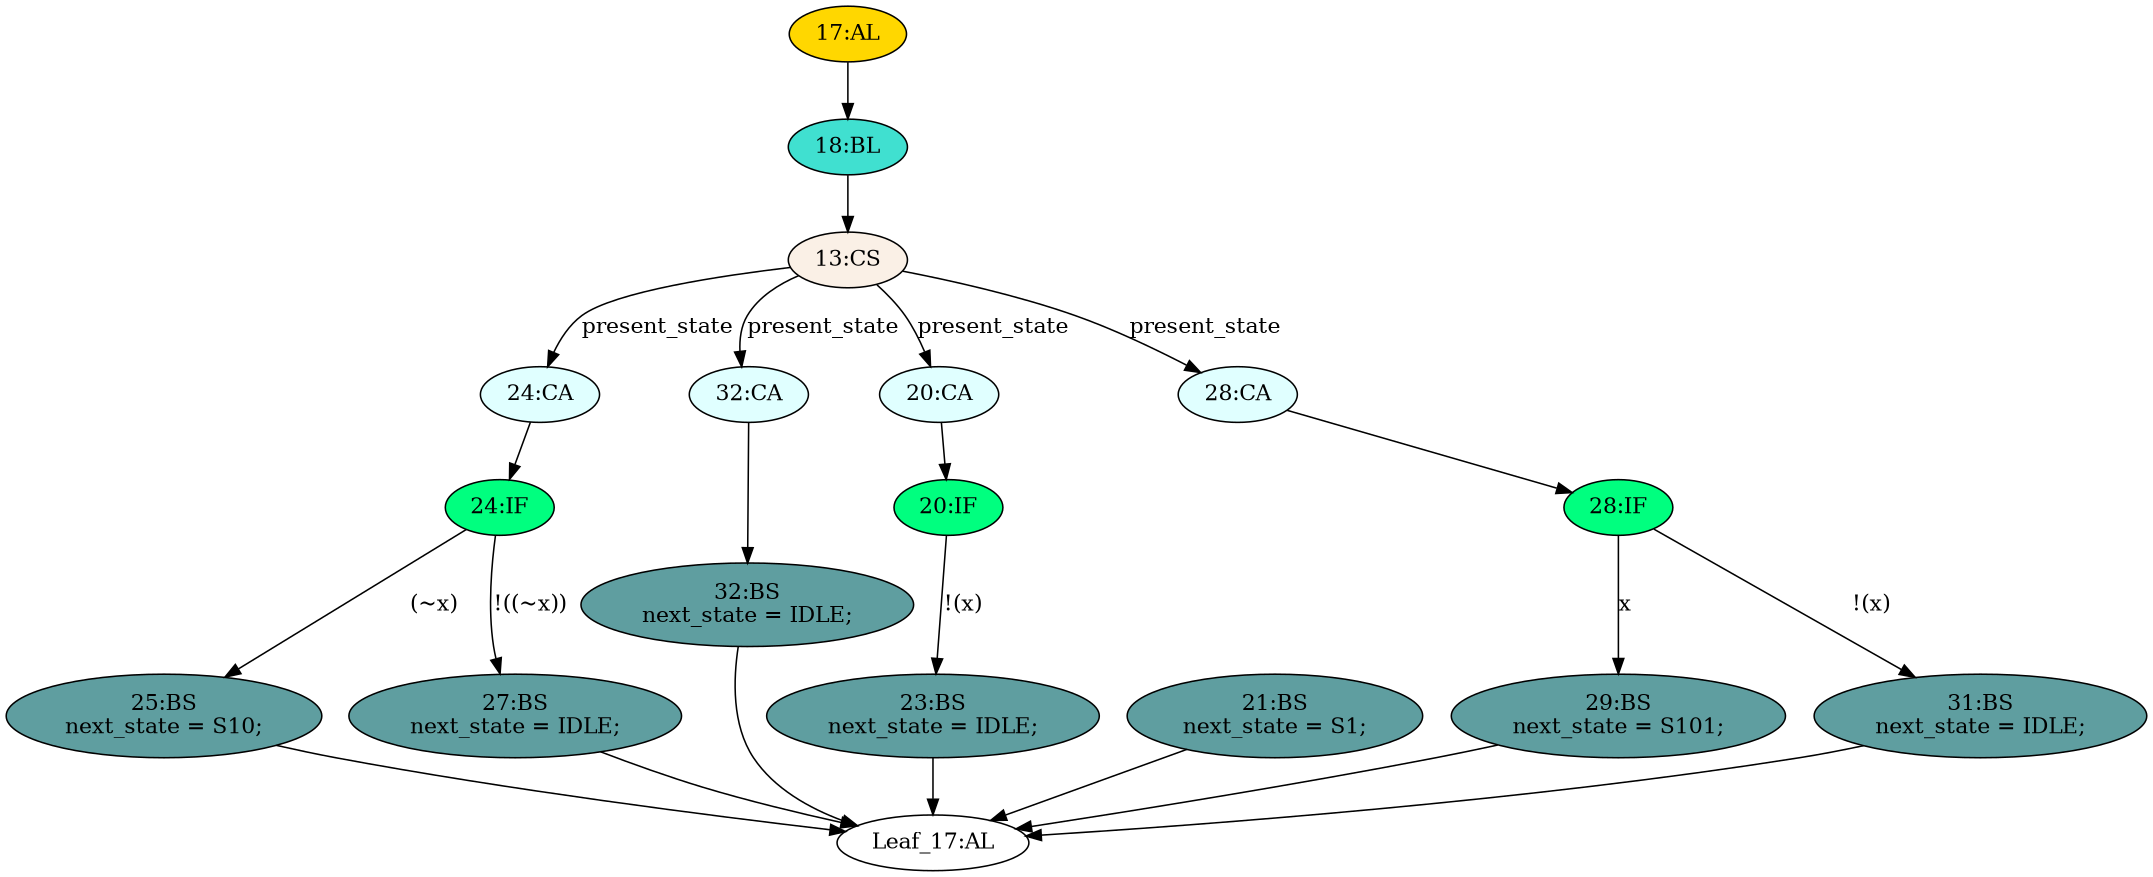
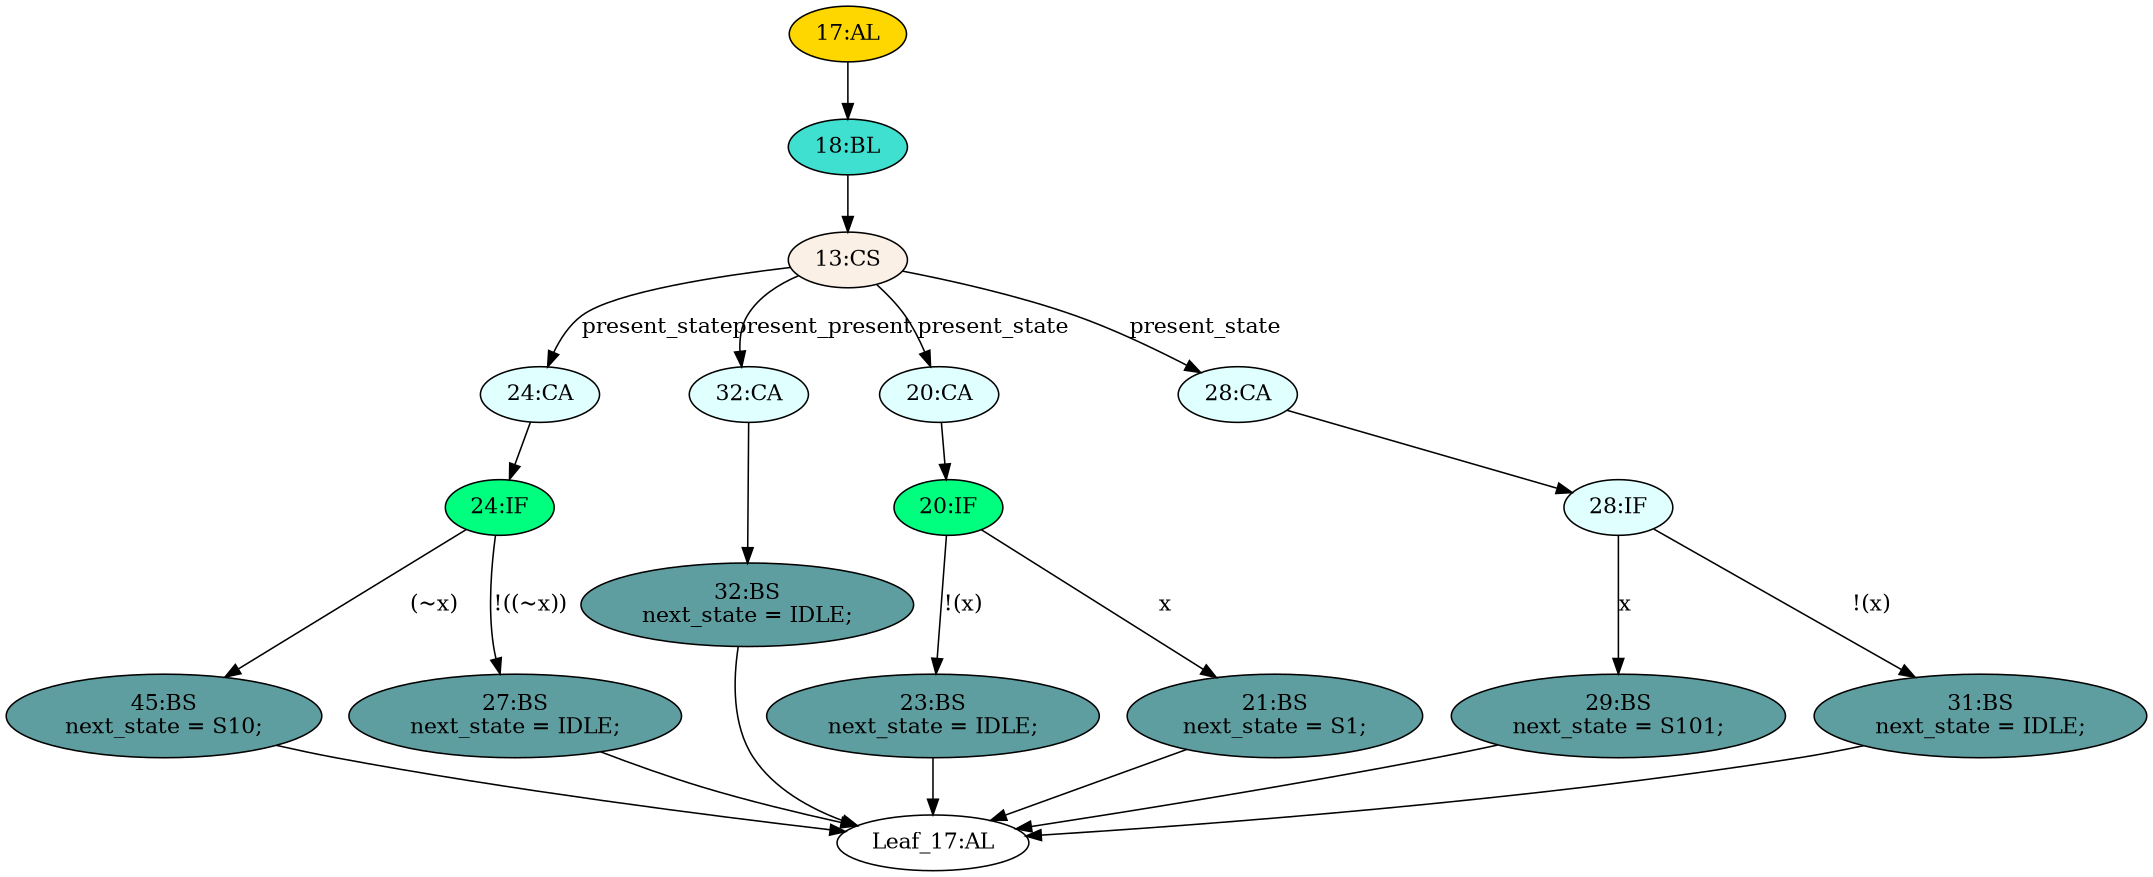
(823, 327) -> (823, 327)
(1618, 507) -> (1618, 507)
none -> (1092, 600)
(164, 716) -> (164, 716)
